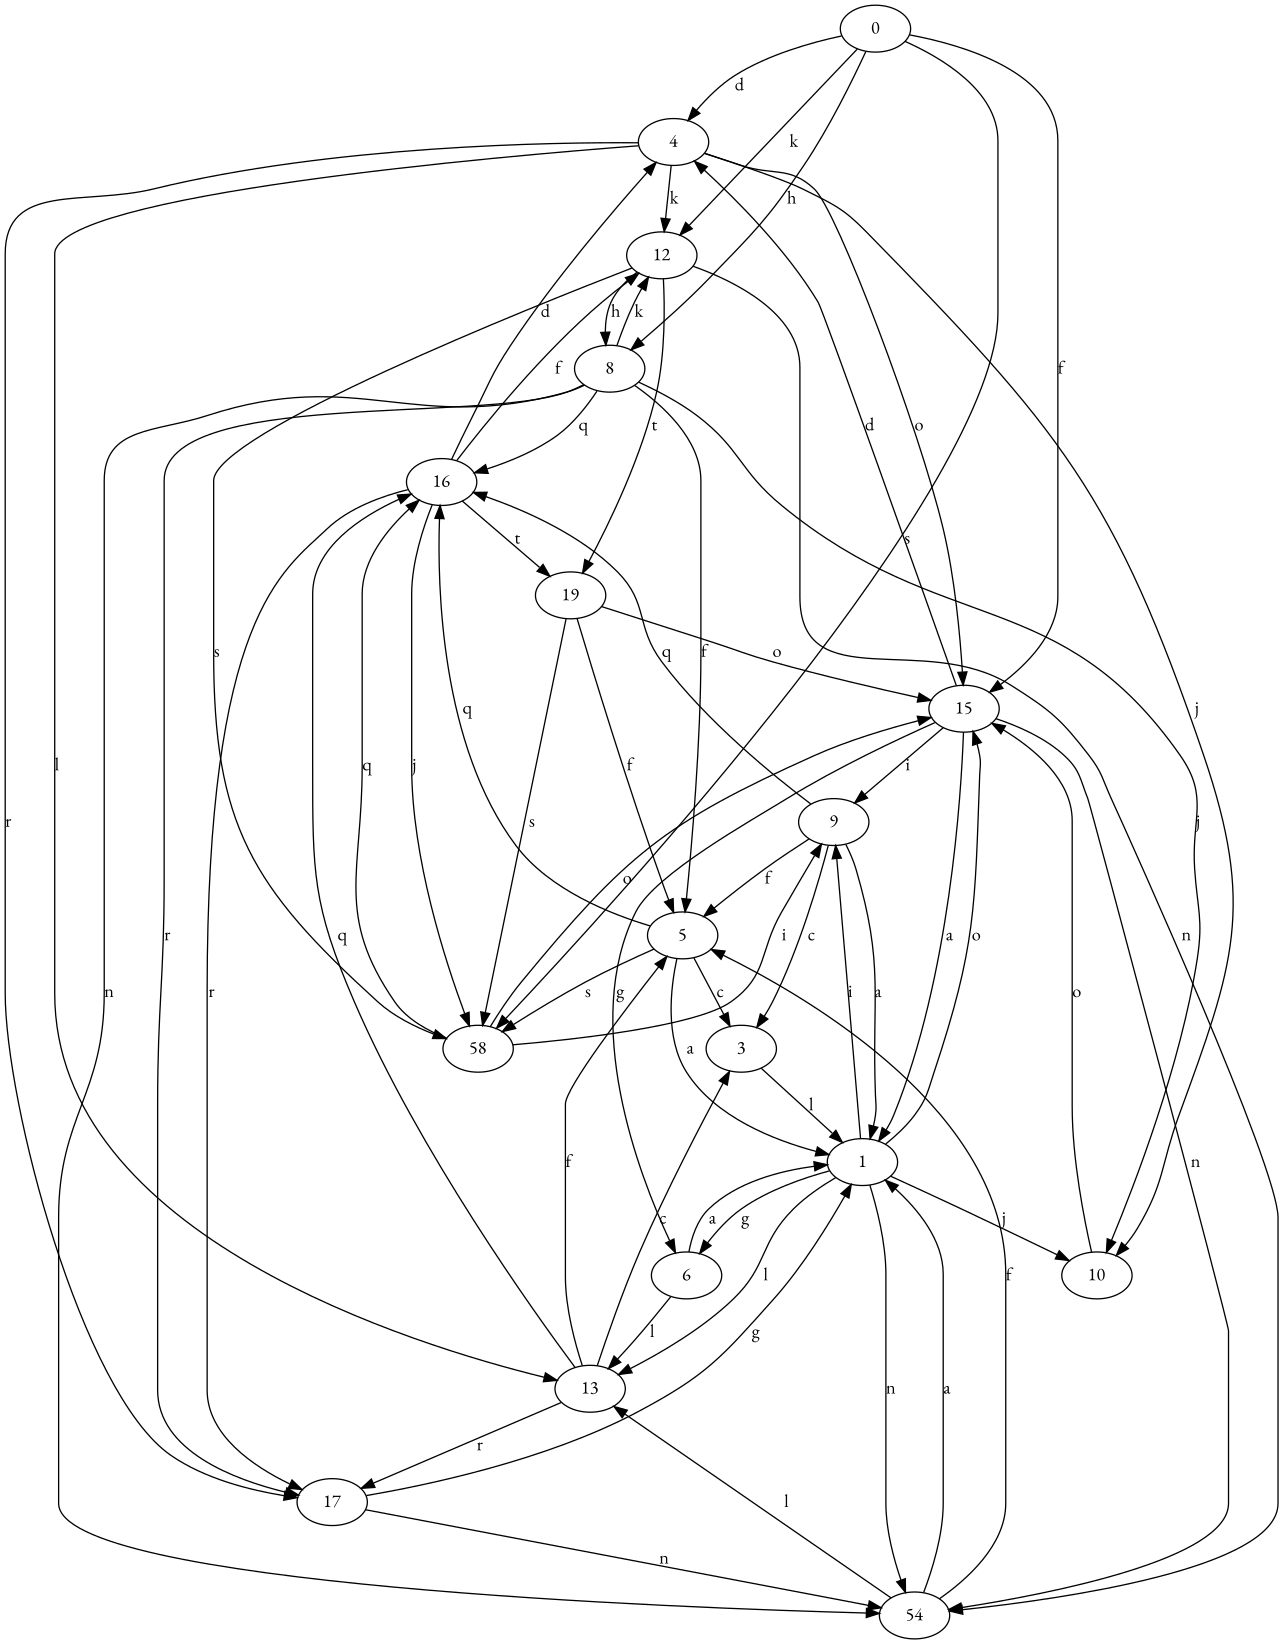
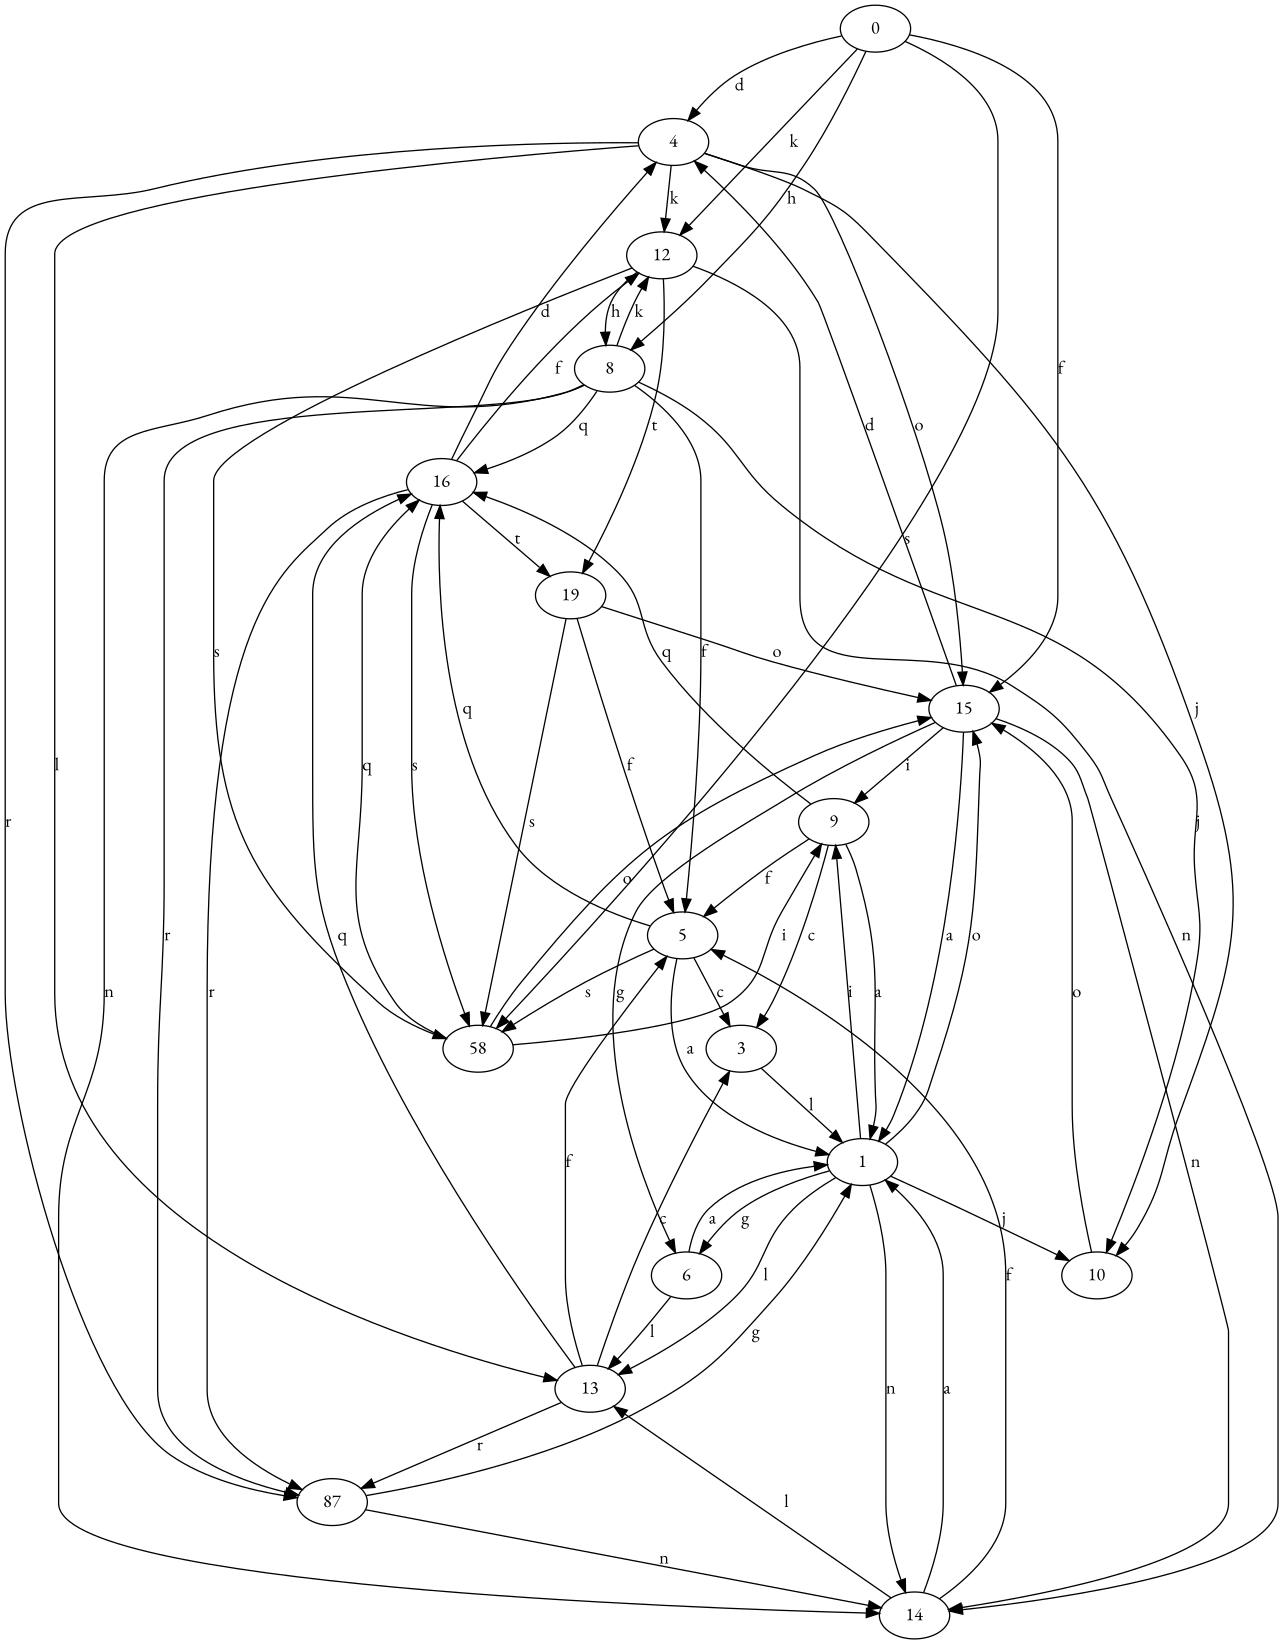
(415, 765) -> (415, 765)
(332, 1502) -> (332, 1502)
(915, 1615) -> (915, 1615)
